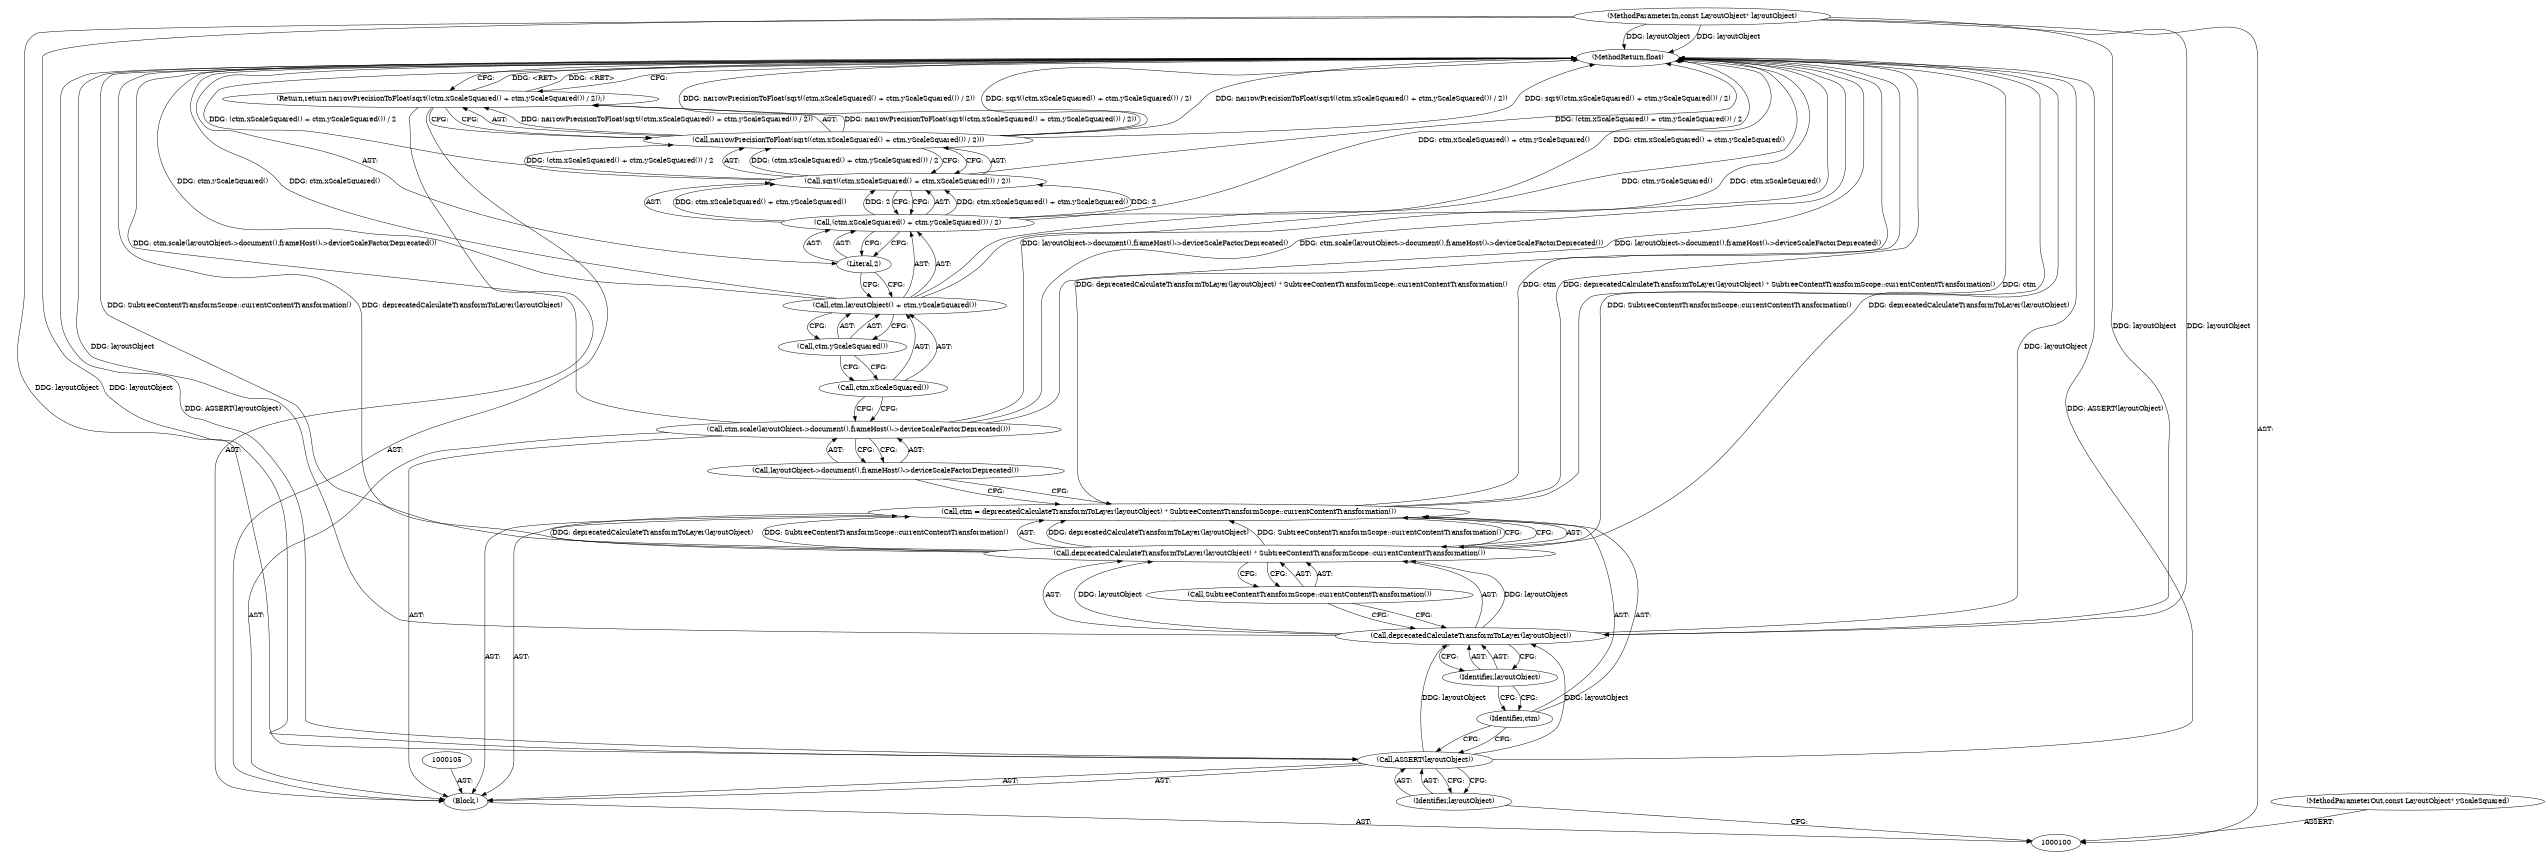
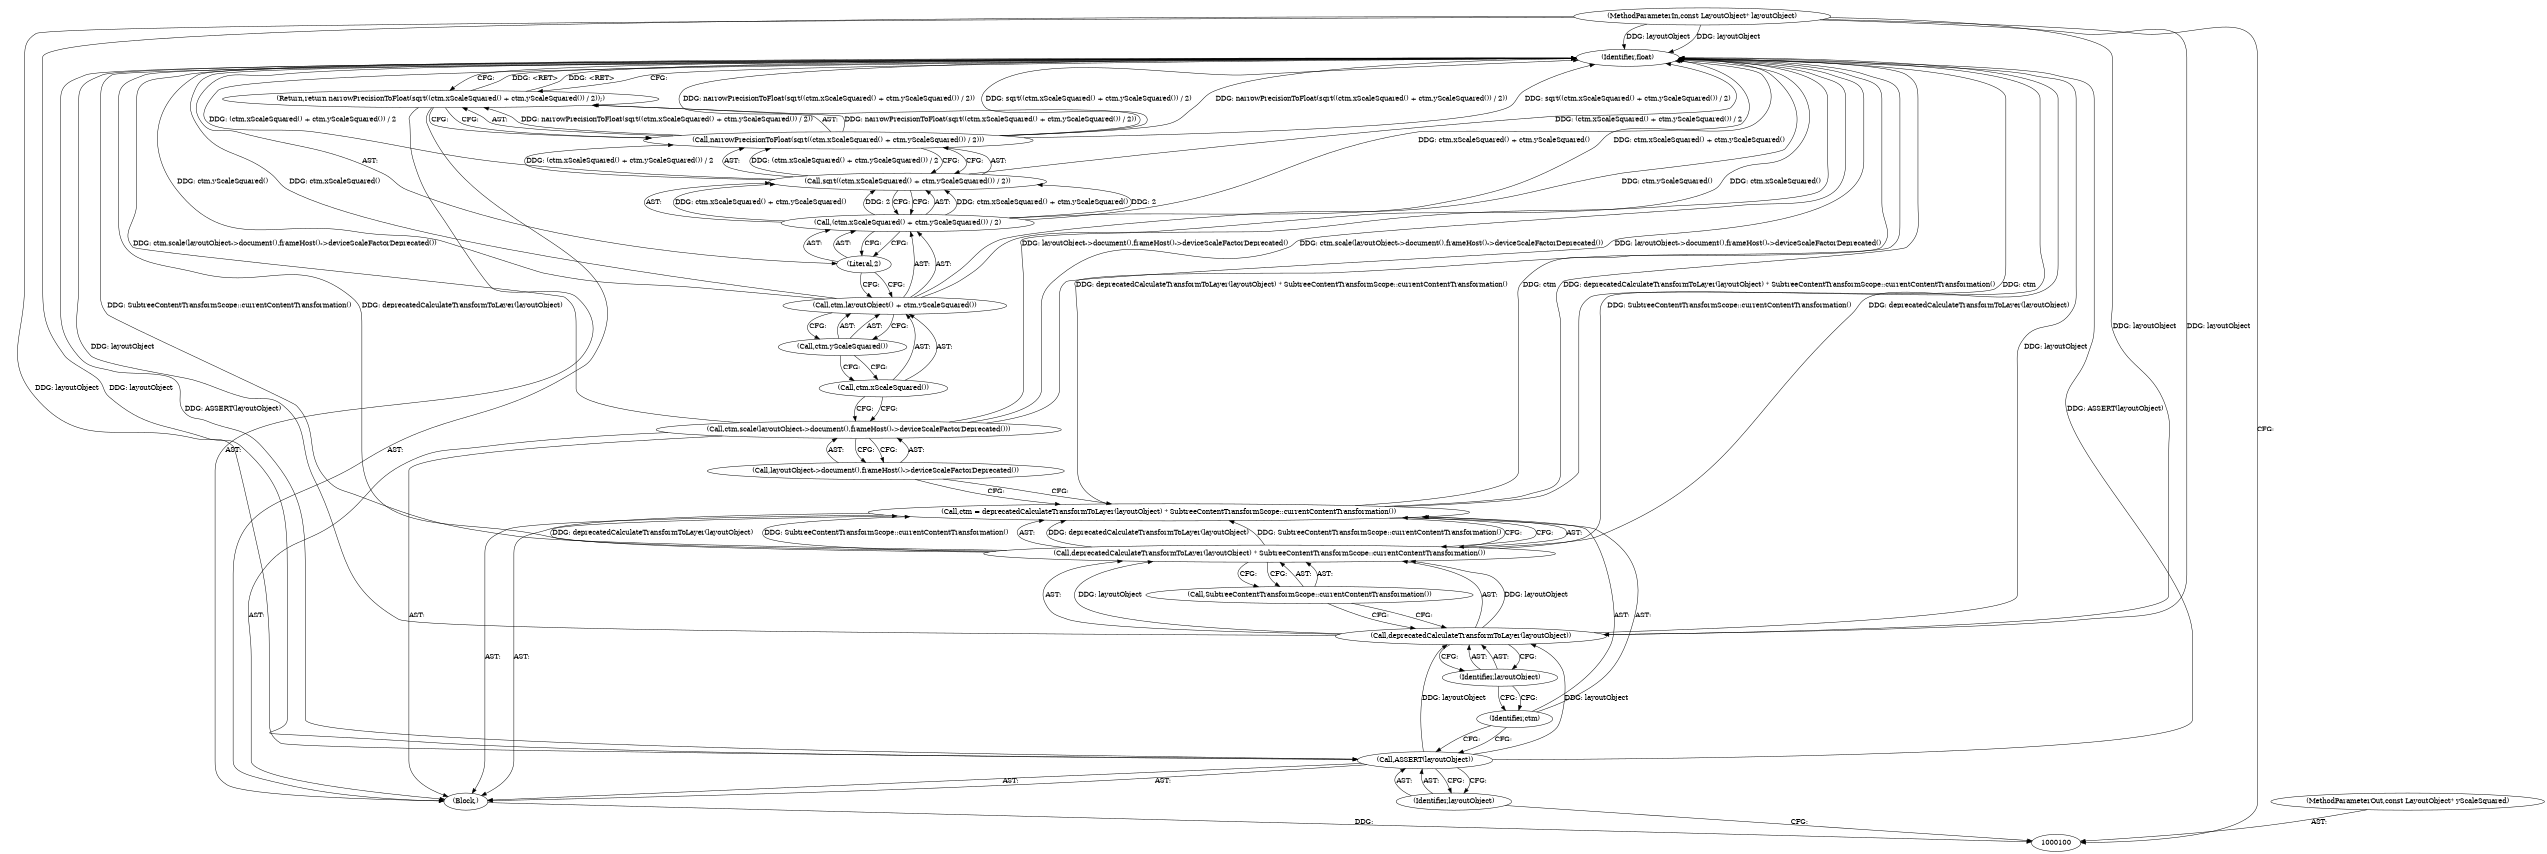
(1628, 58) -> (1628, 58)
(908, 182) -> (908, 182)
(2267, 430) -> (2267, 430)
(447, 760) -> none
(1365, 822) -> (1365, 822)
(2320, 822) -> (2320, 822)
